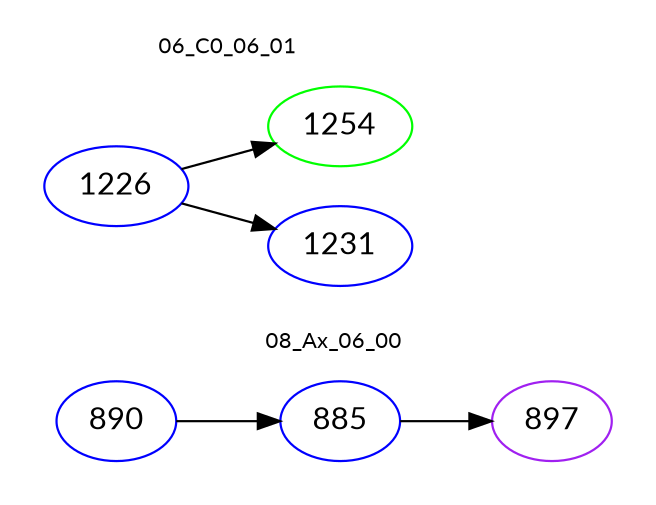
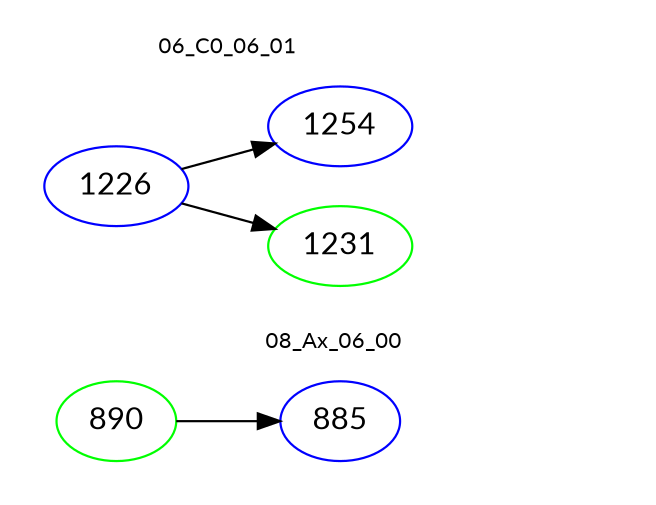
(340, 126) -> (340, 126)
(340, 246) -> (340, 246)
(116, 421) -> (116, 421)
(552, 421) -> none
